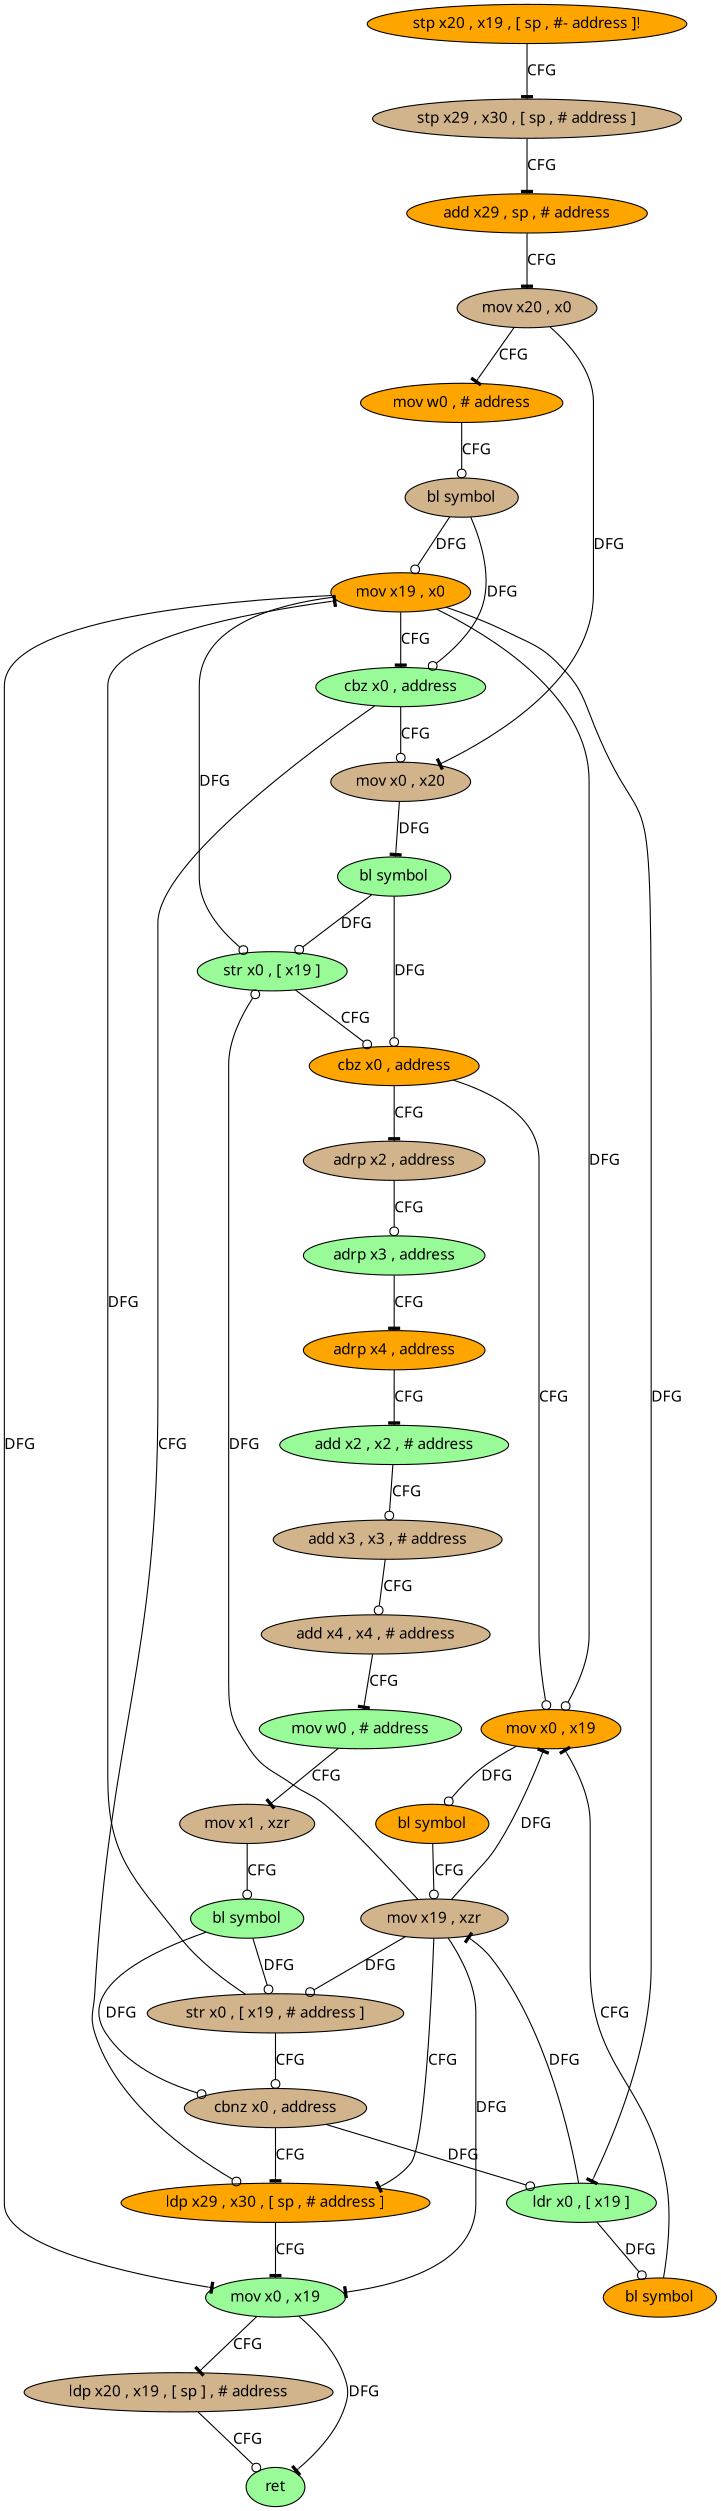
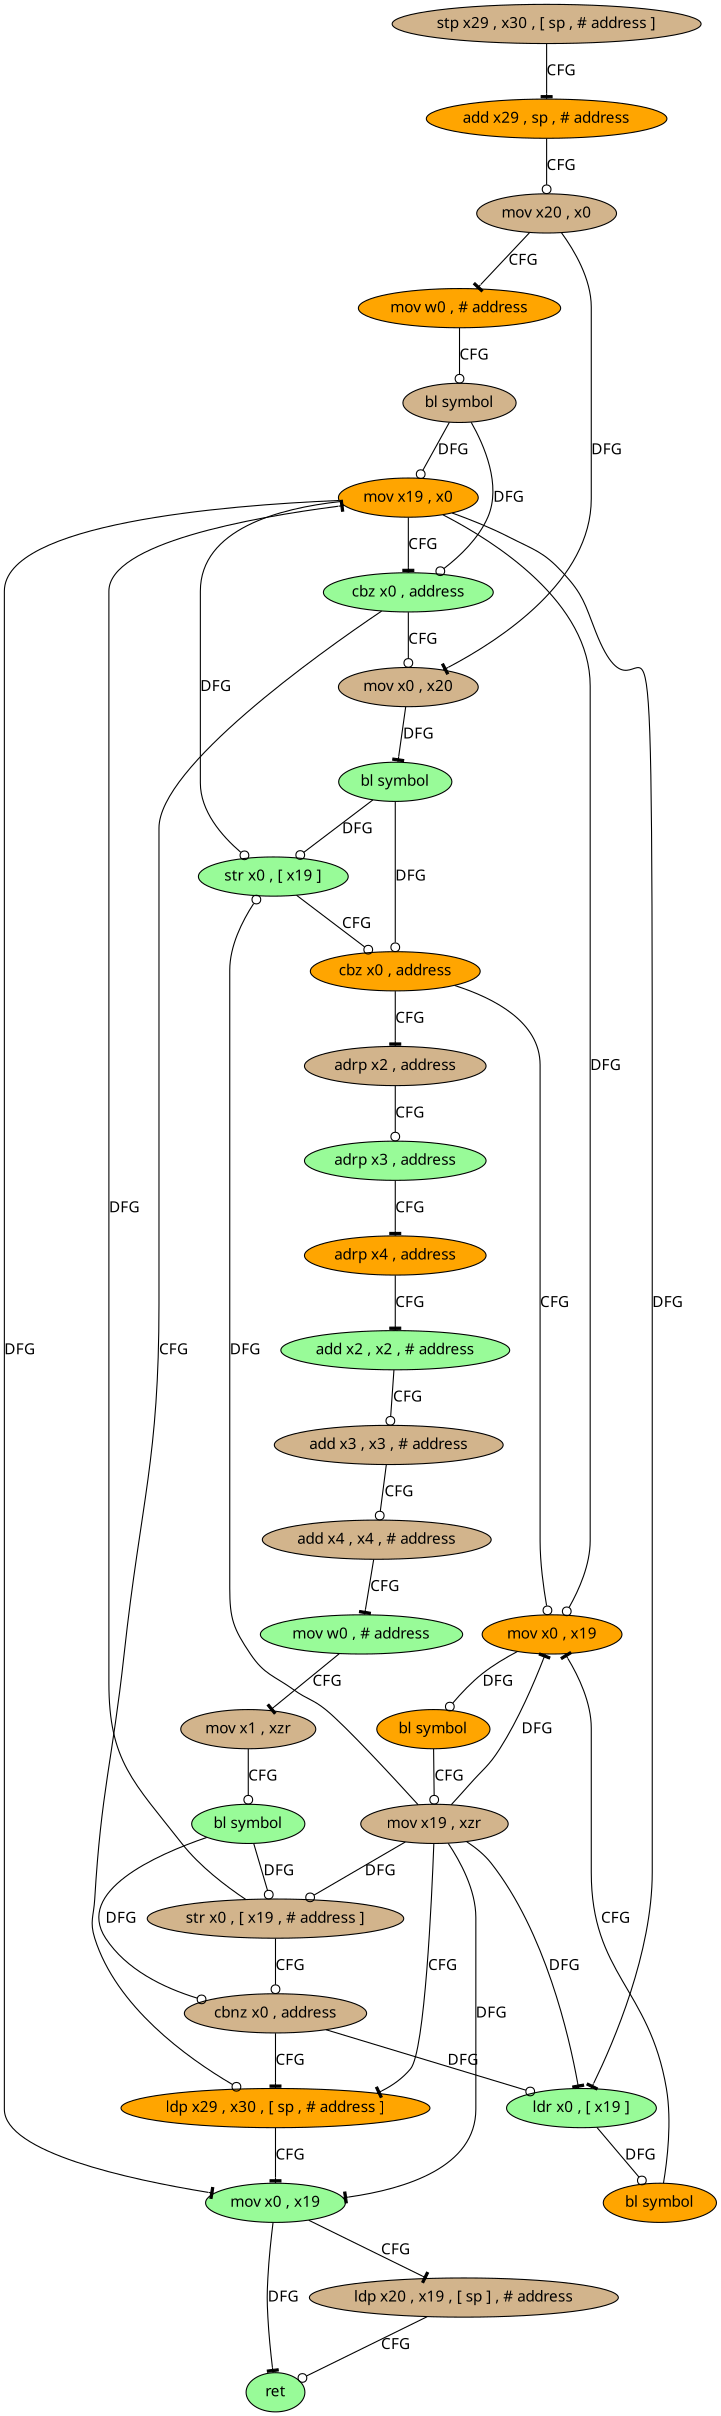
(527, 24) -> none
(527, 258) -> (547, 162)
(543, 2053) -> (541, 1953)
